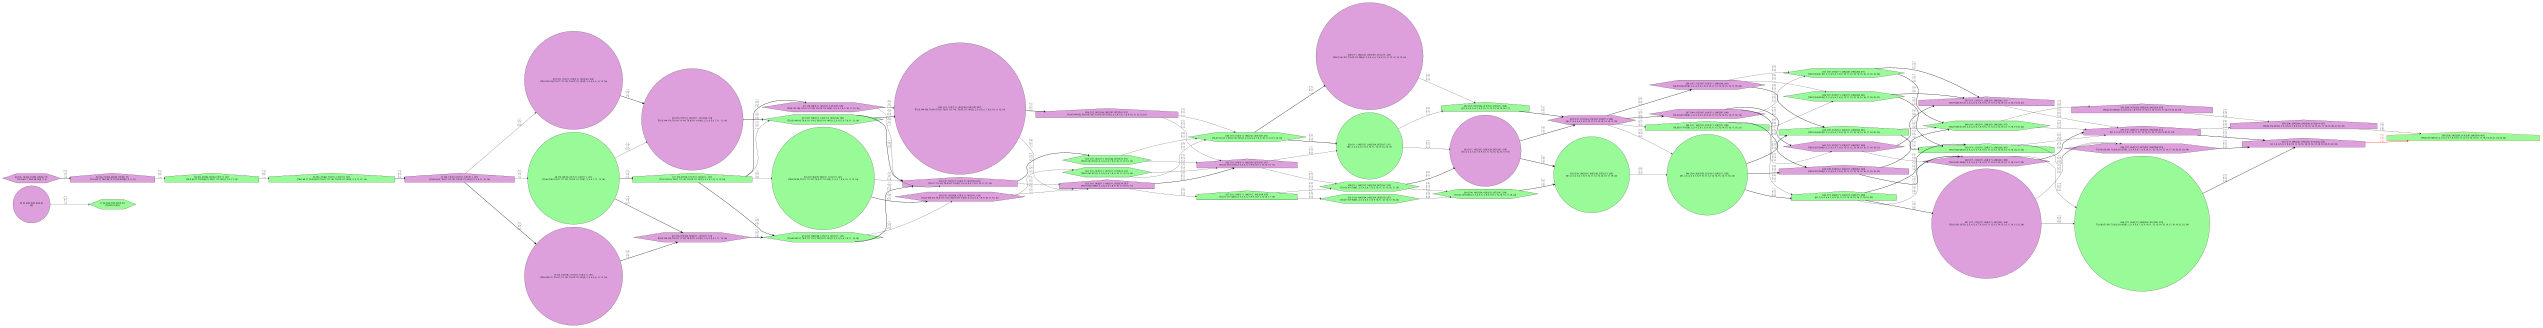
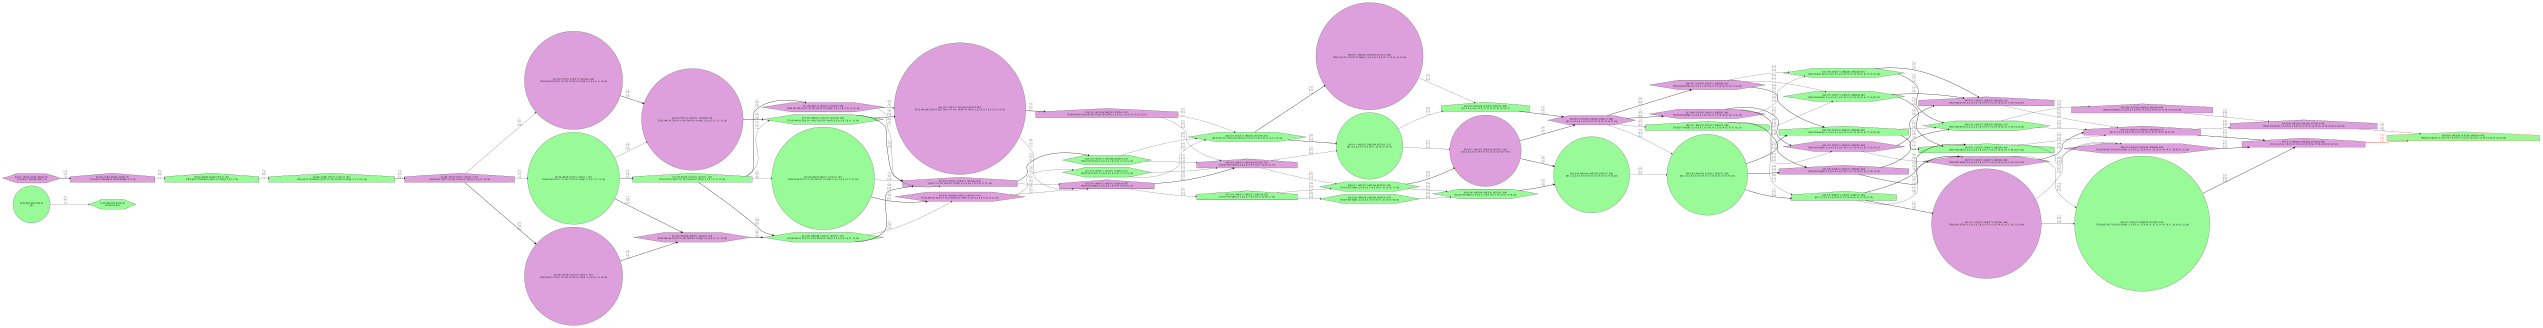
(32, 204) -> (32, 204)
